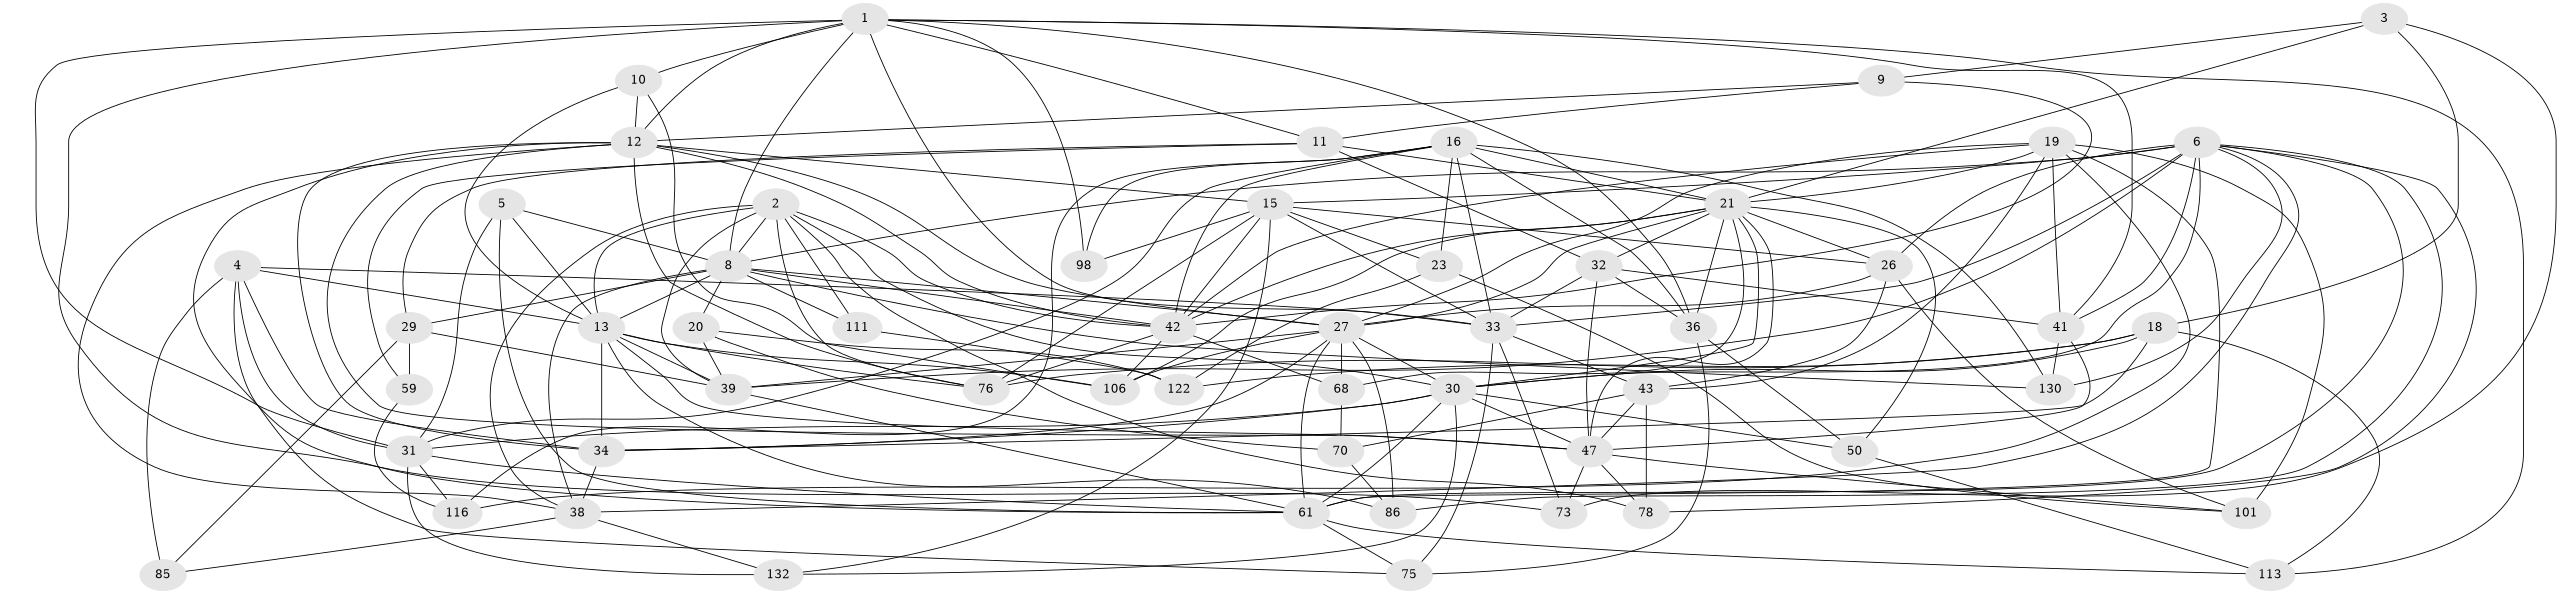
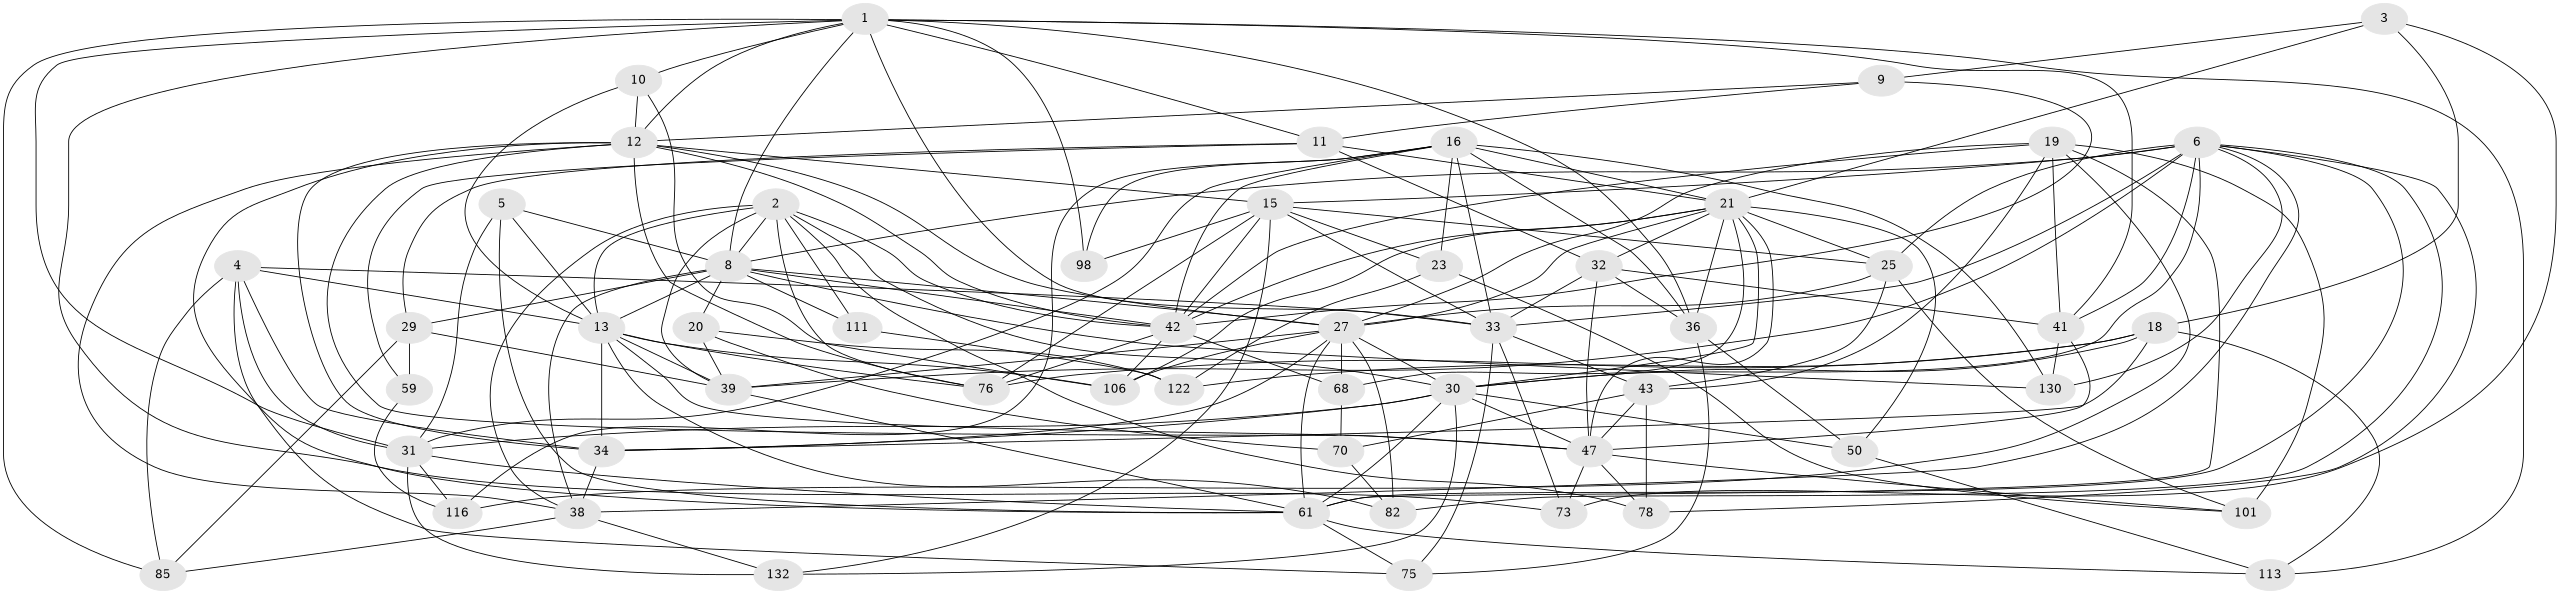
none -> (141, 41)
(1894, 184) -> none
(1889, 266) -> (1889, 266)
(1393, 513) -> (1393, 513)
